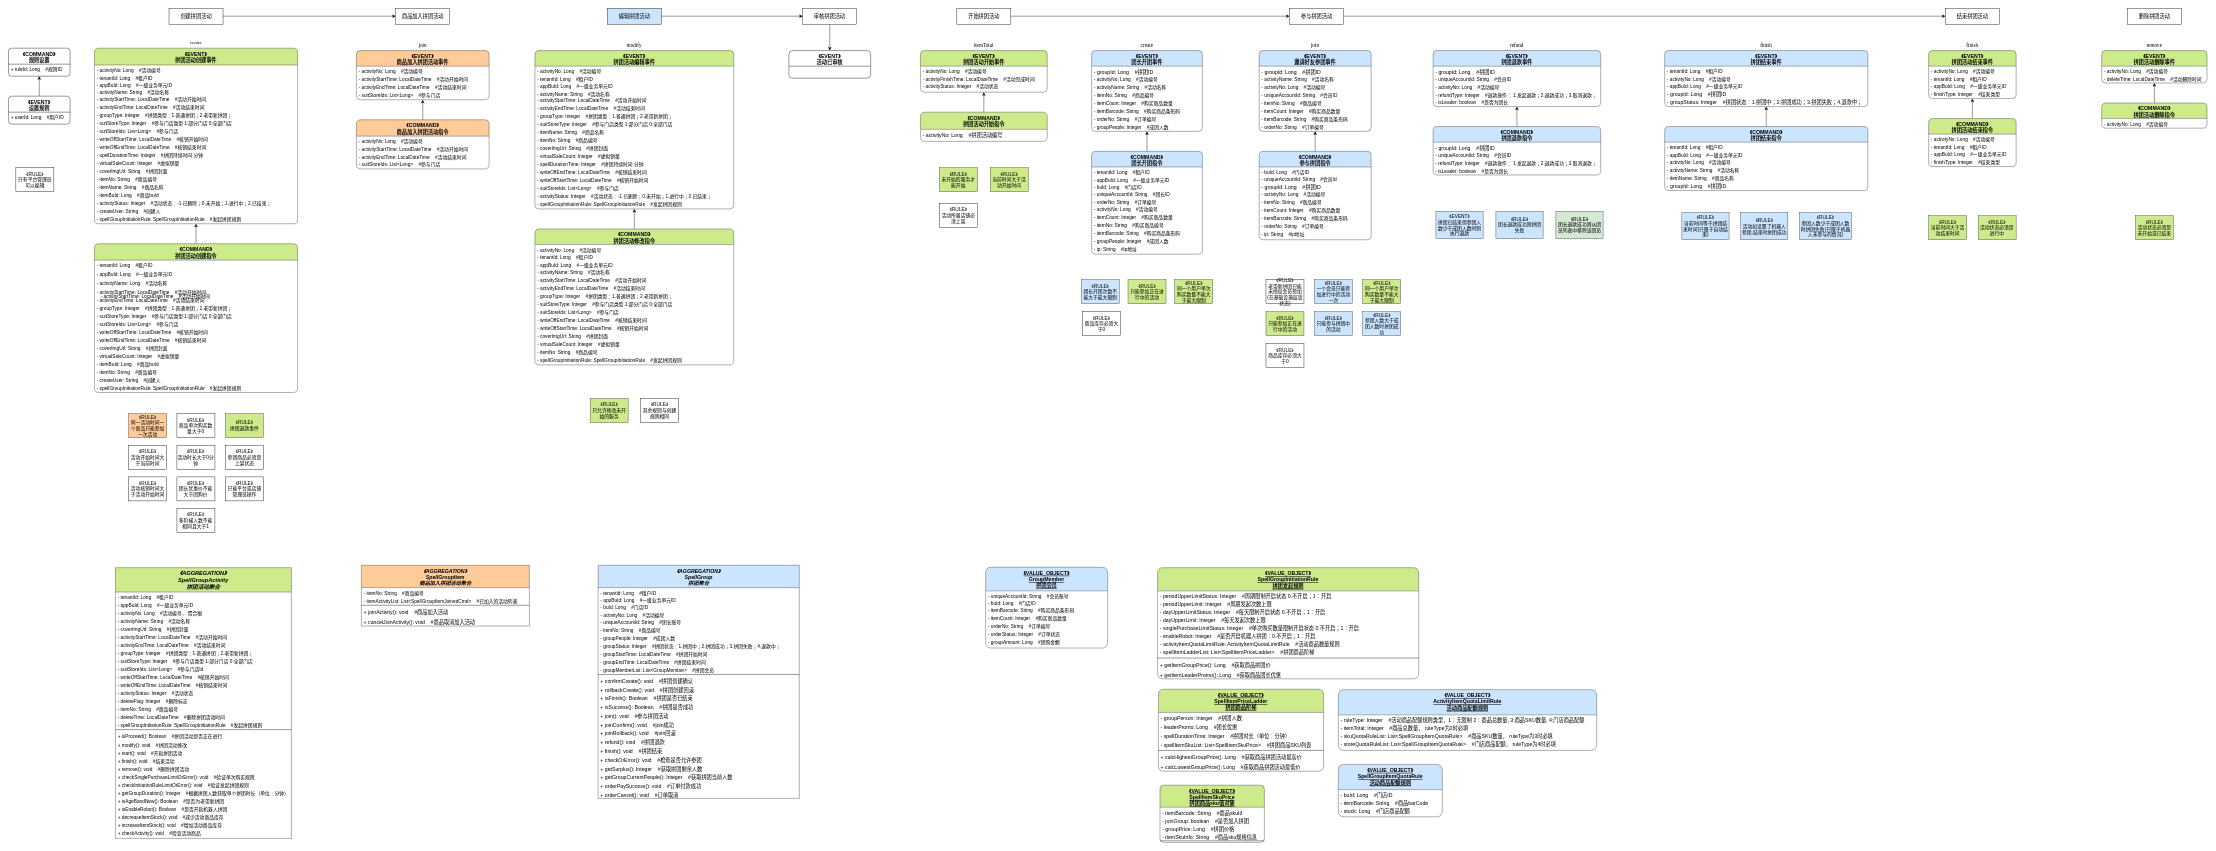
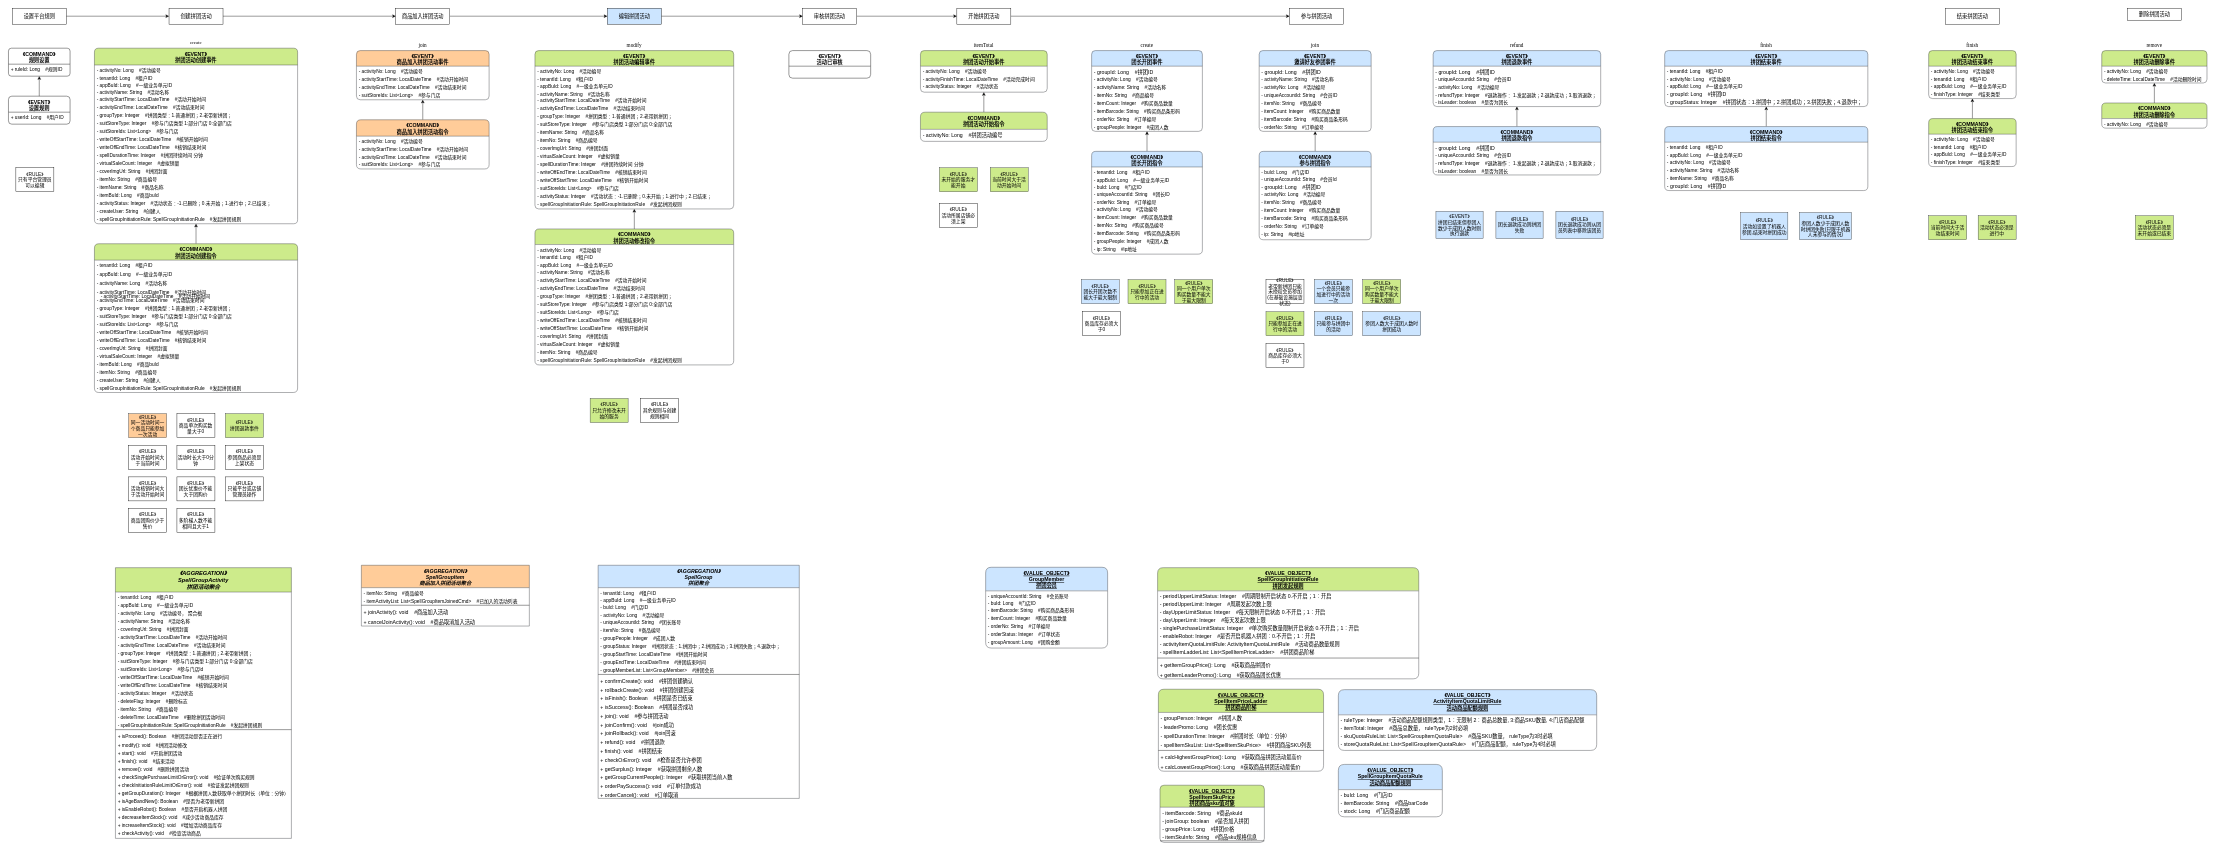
none -> (39, 16)
none -> (67, 16)
none -> (603, 16)
(1941, 16) -> none
(2155, 16) -> (2155, 14)
(830, 46) -> (953, 16)
(1580, 225) -> (1580, 225)
(1706, 226) -> none
(1382, 324) -> (1392, 324)
none -> (147, 521)
